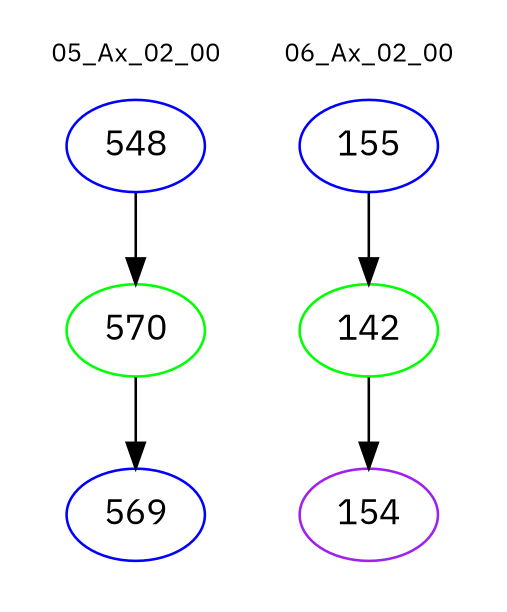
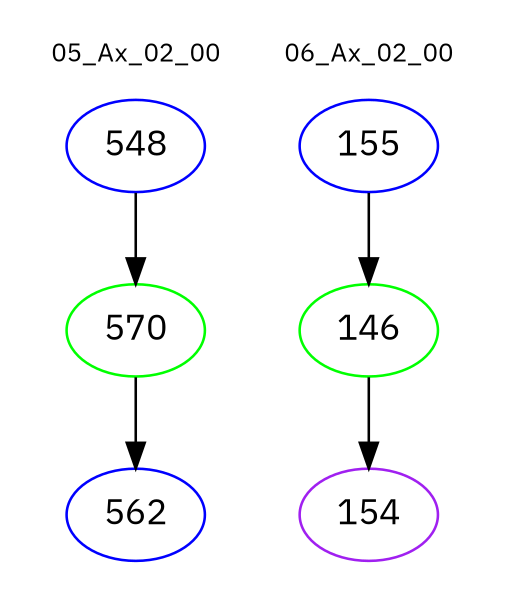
(369, 330) -> (369, 330)
(136, 515) -> (136, 515)
